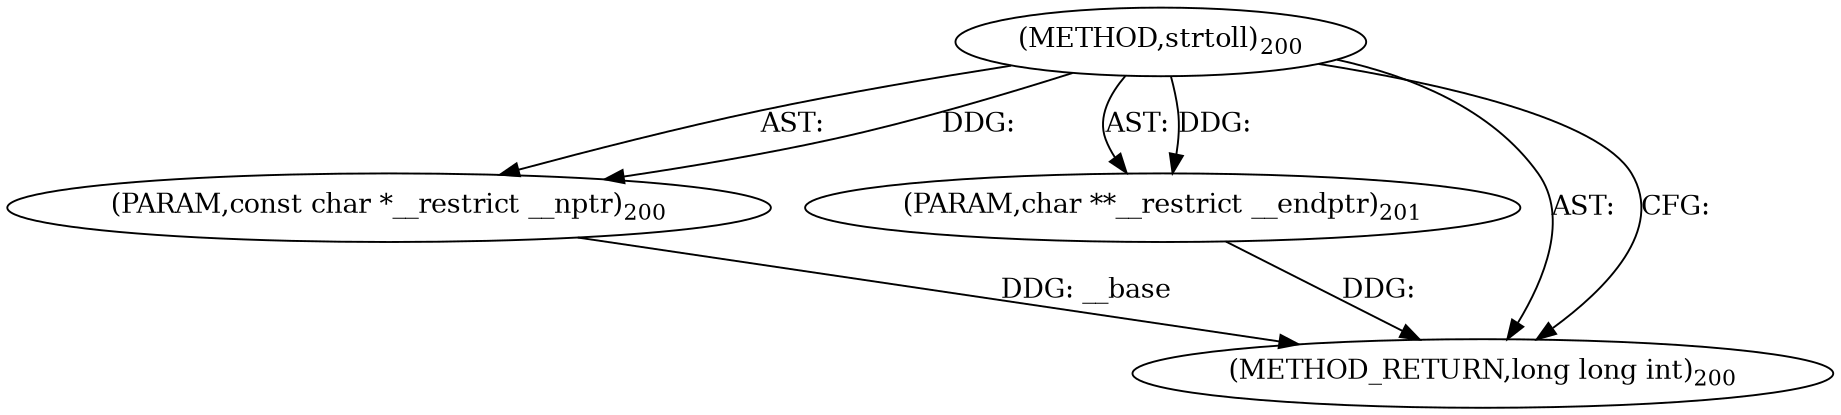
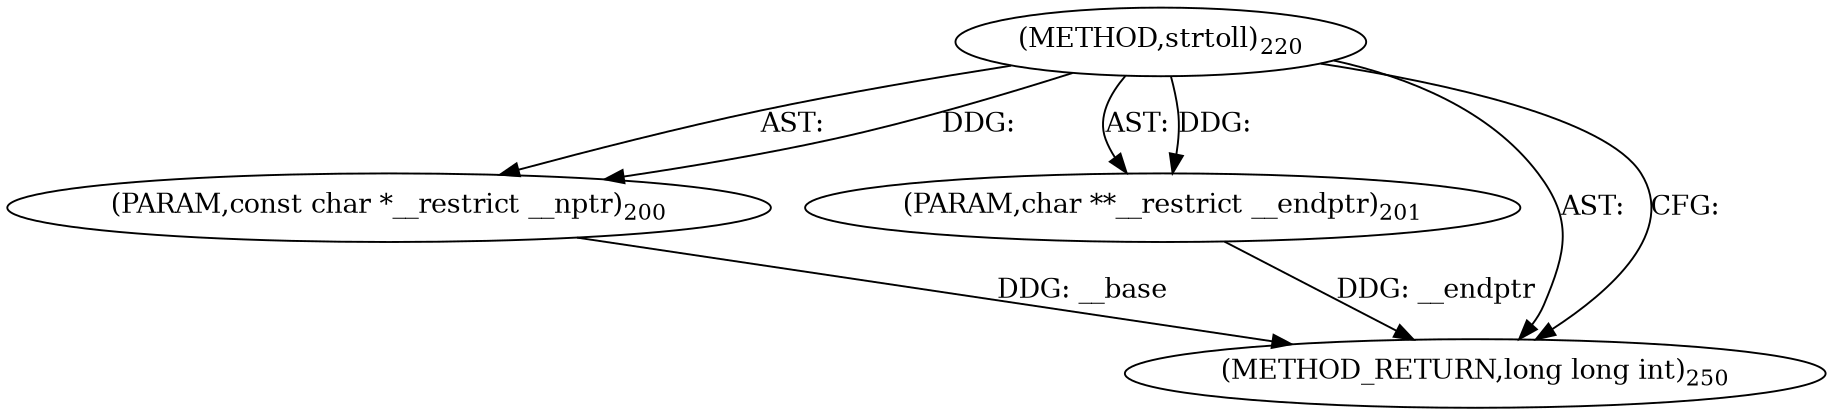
(1282, 39) -> (1282, 39)
(1383, 291) -> (1436, 291)
(1715, 371) -> (1708, 371)
